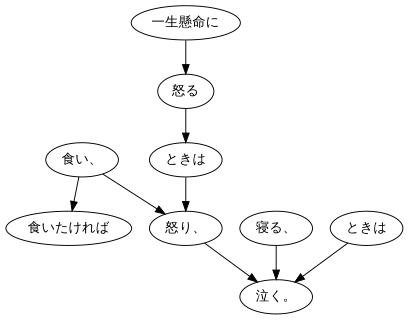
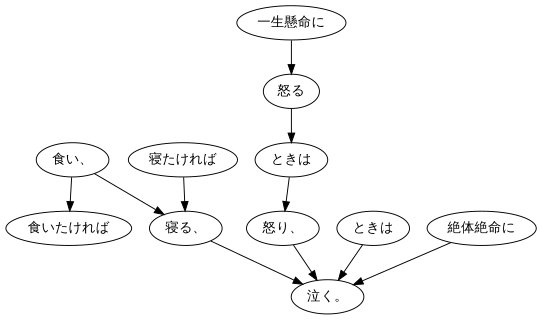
none -> (183, 160)
(130, 192) -> (125, 192)
none -> (482, 228)
